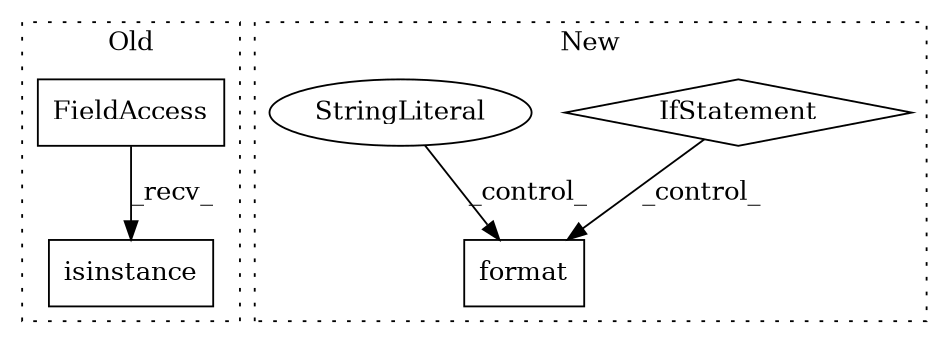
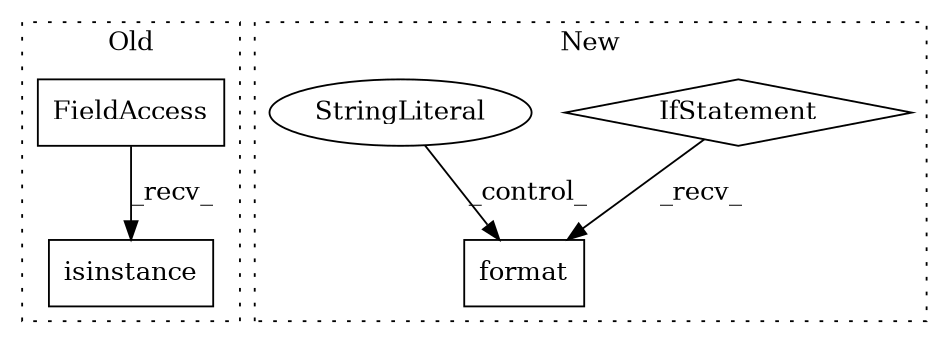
(701, 193) -> (701, 193)
